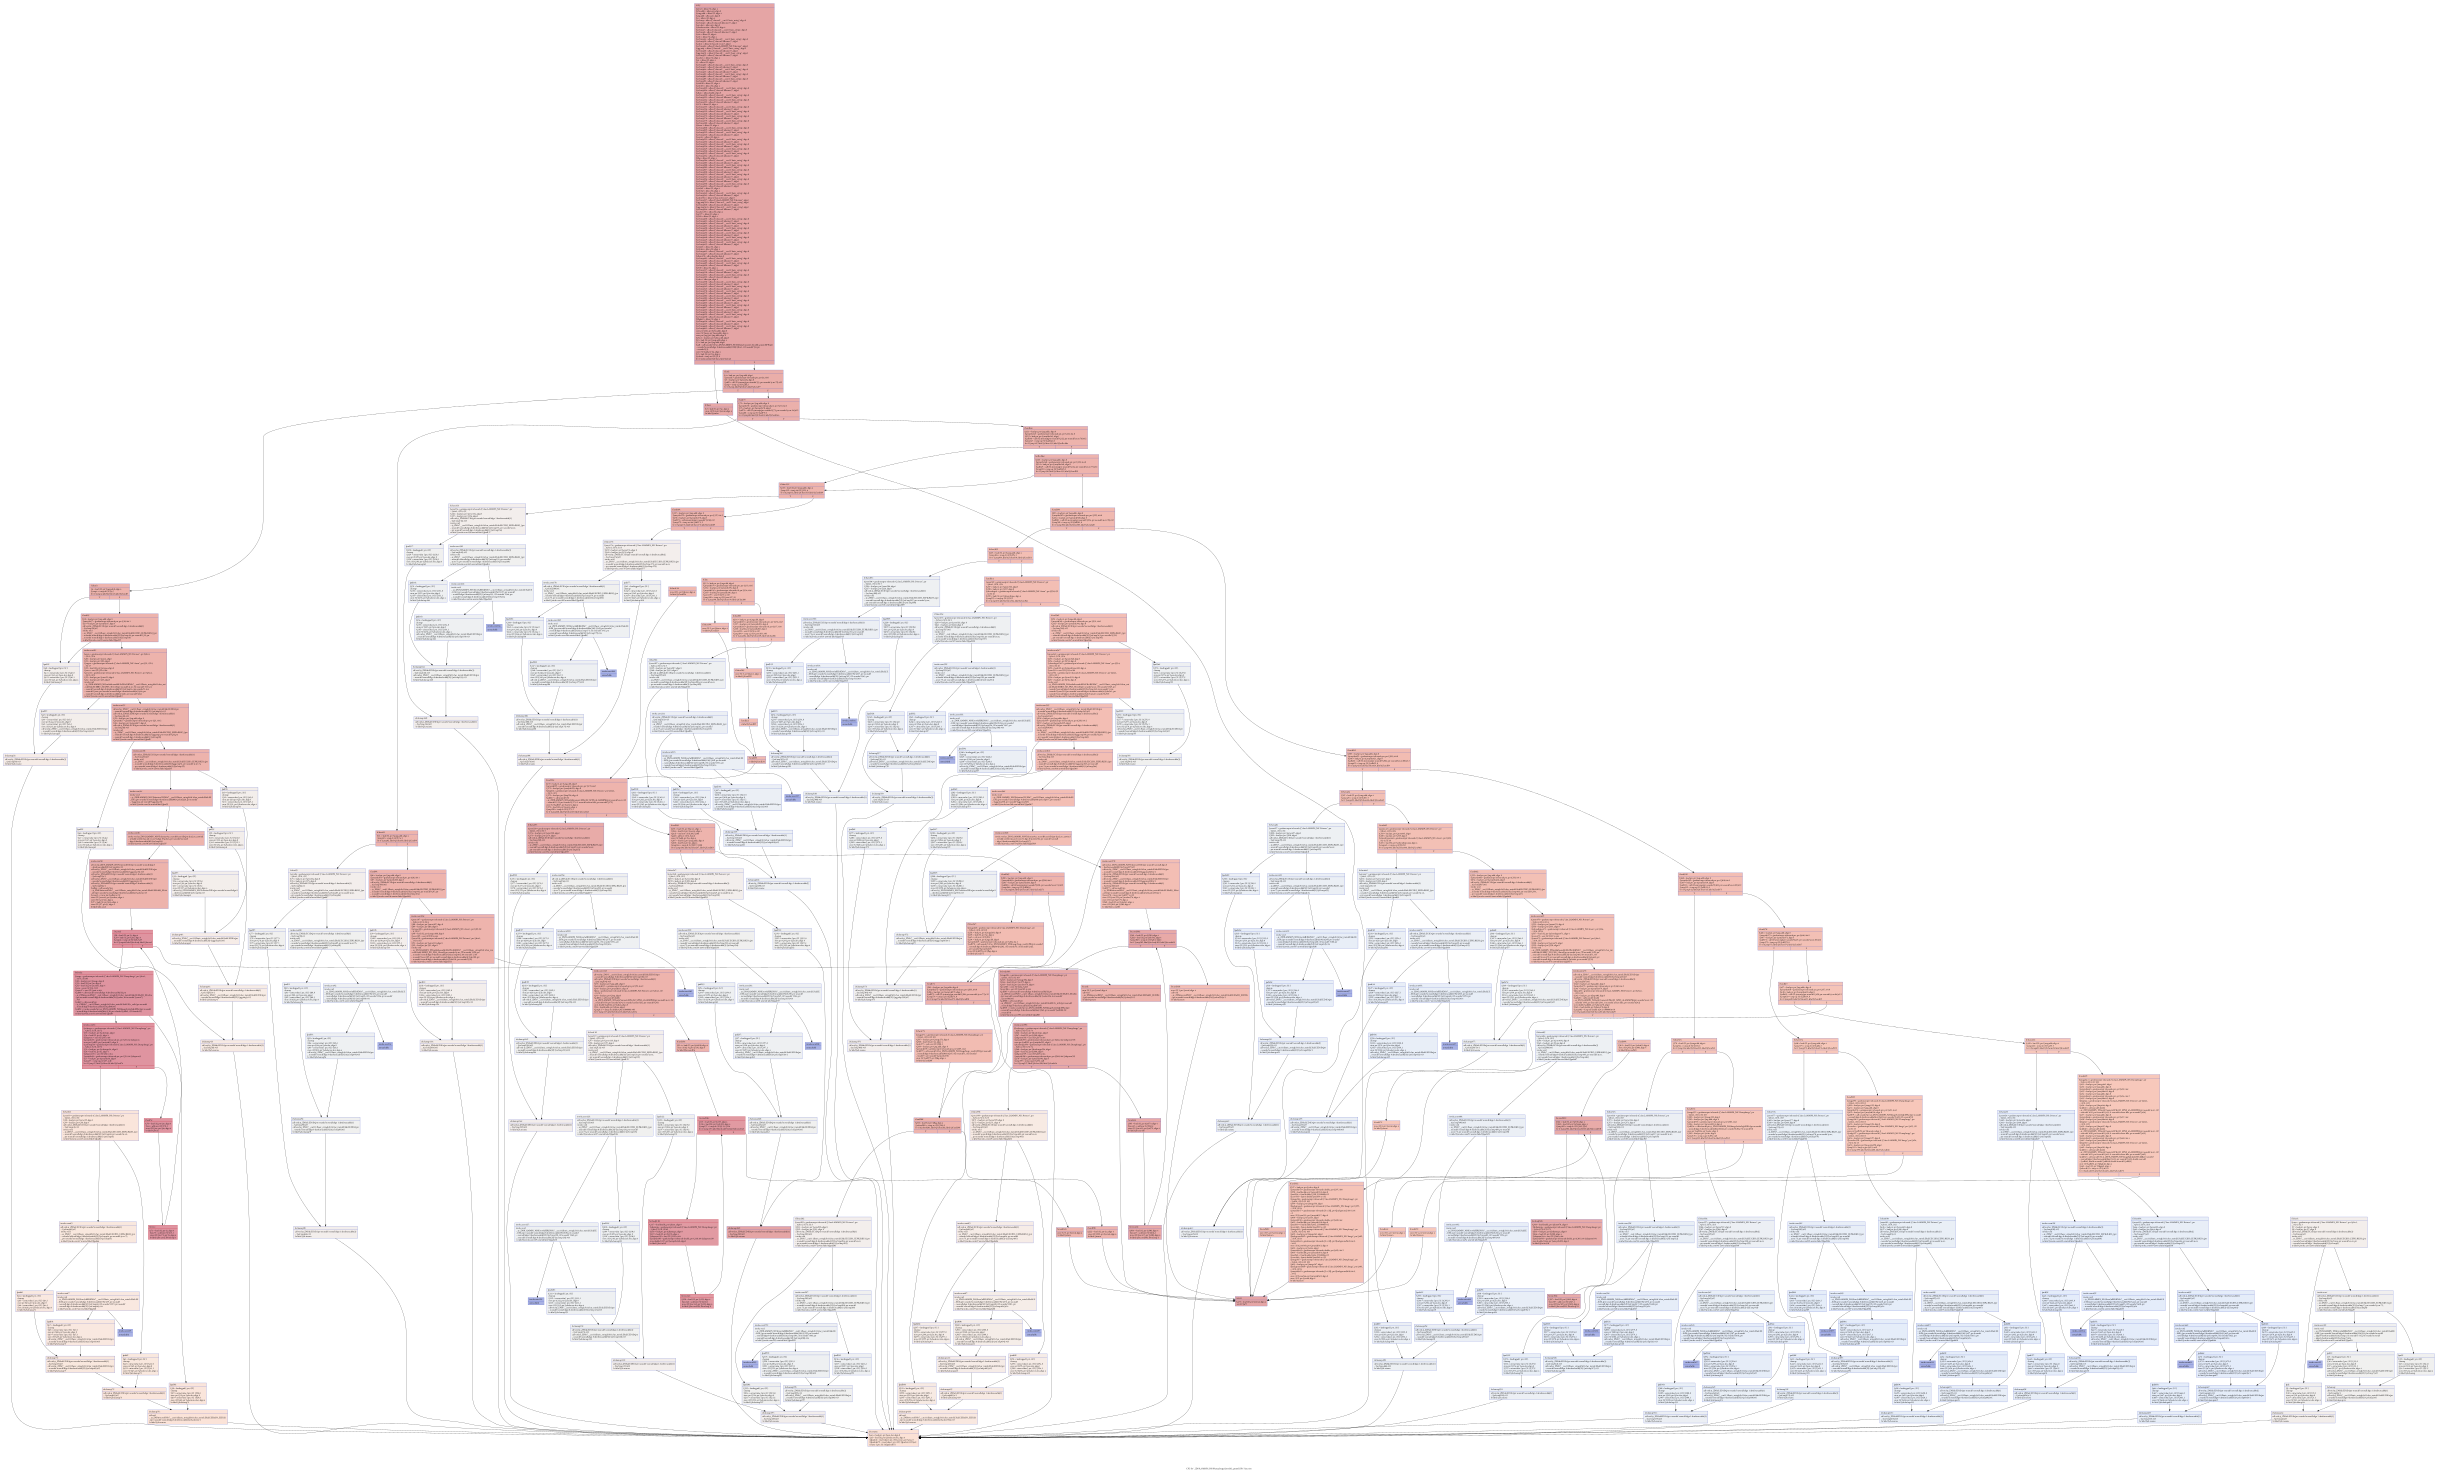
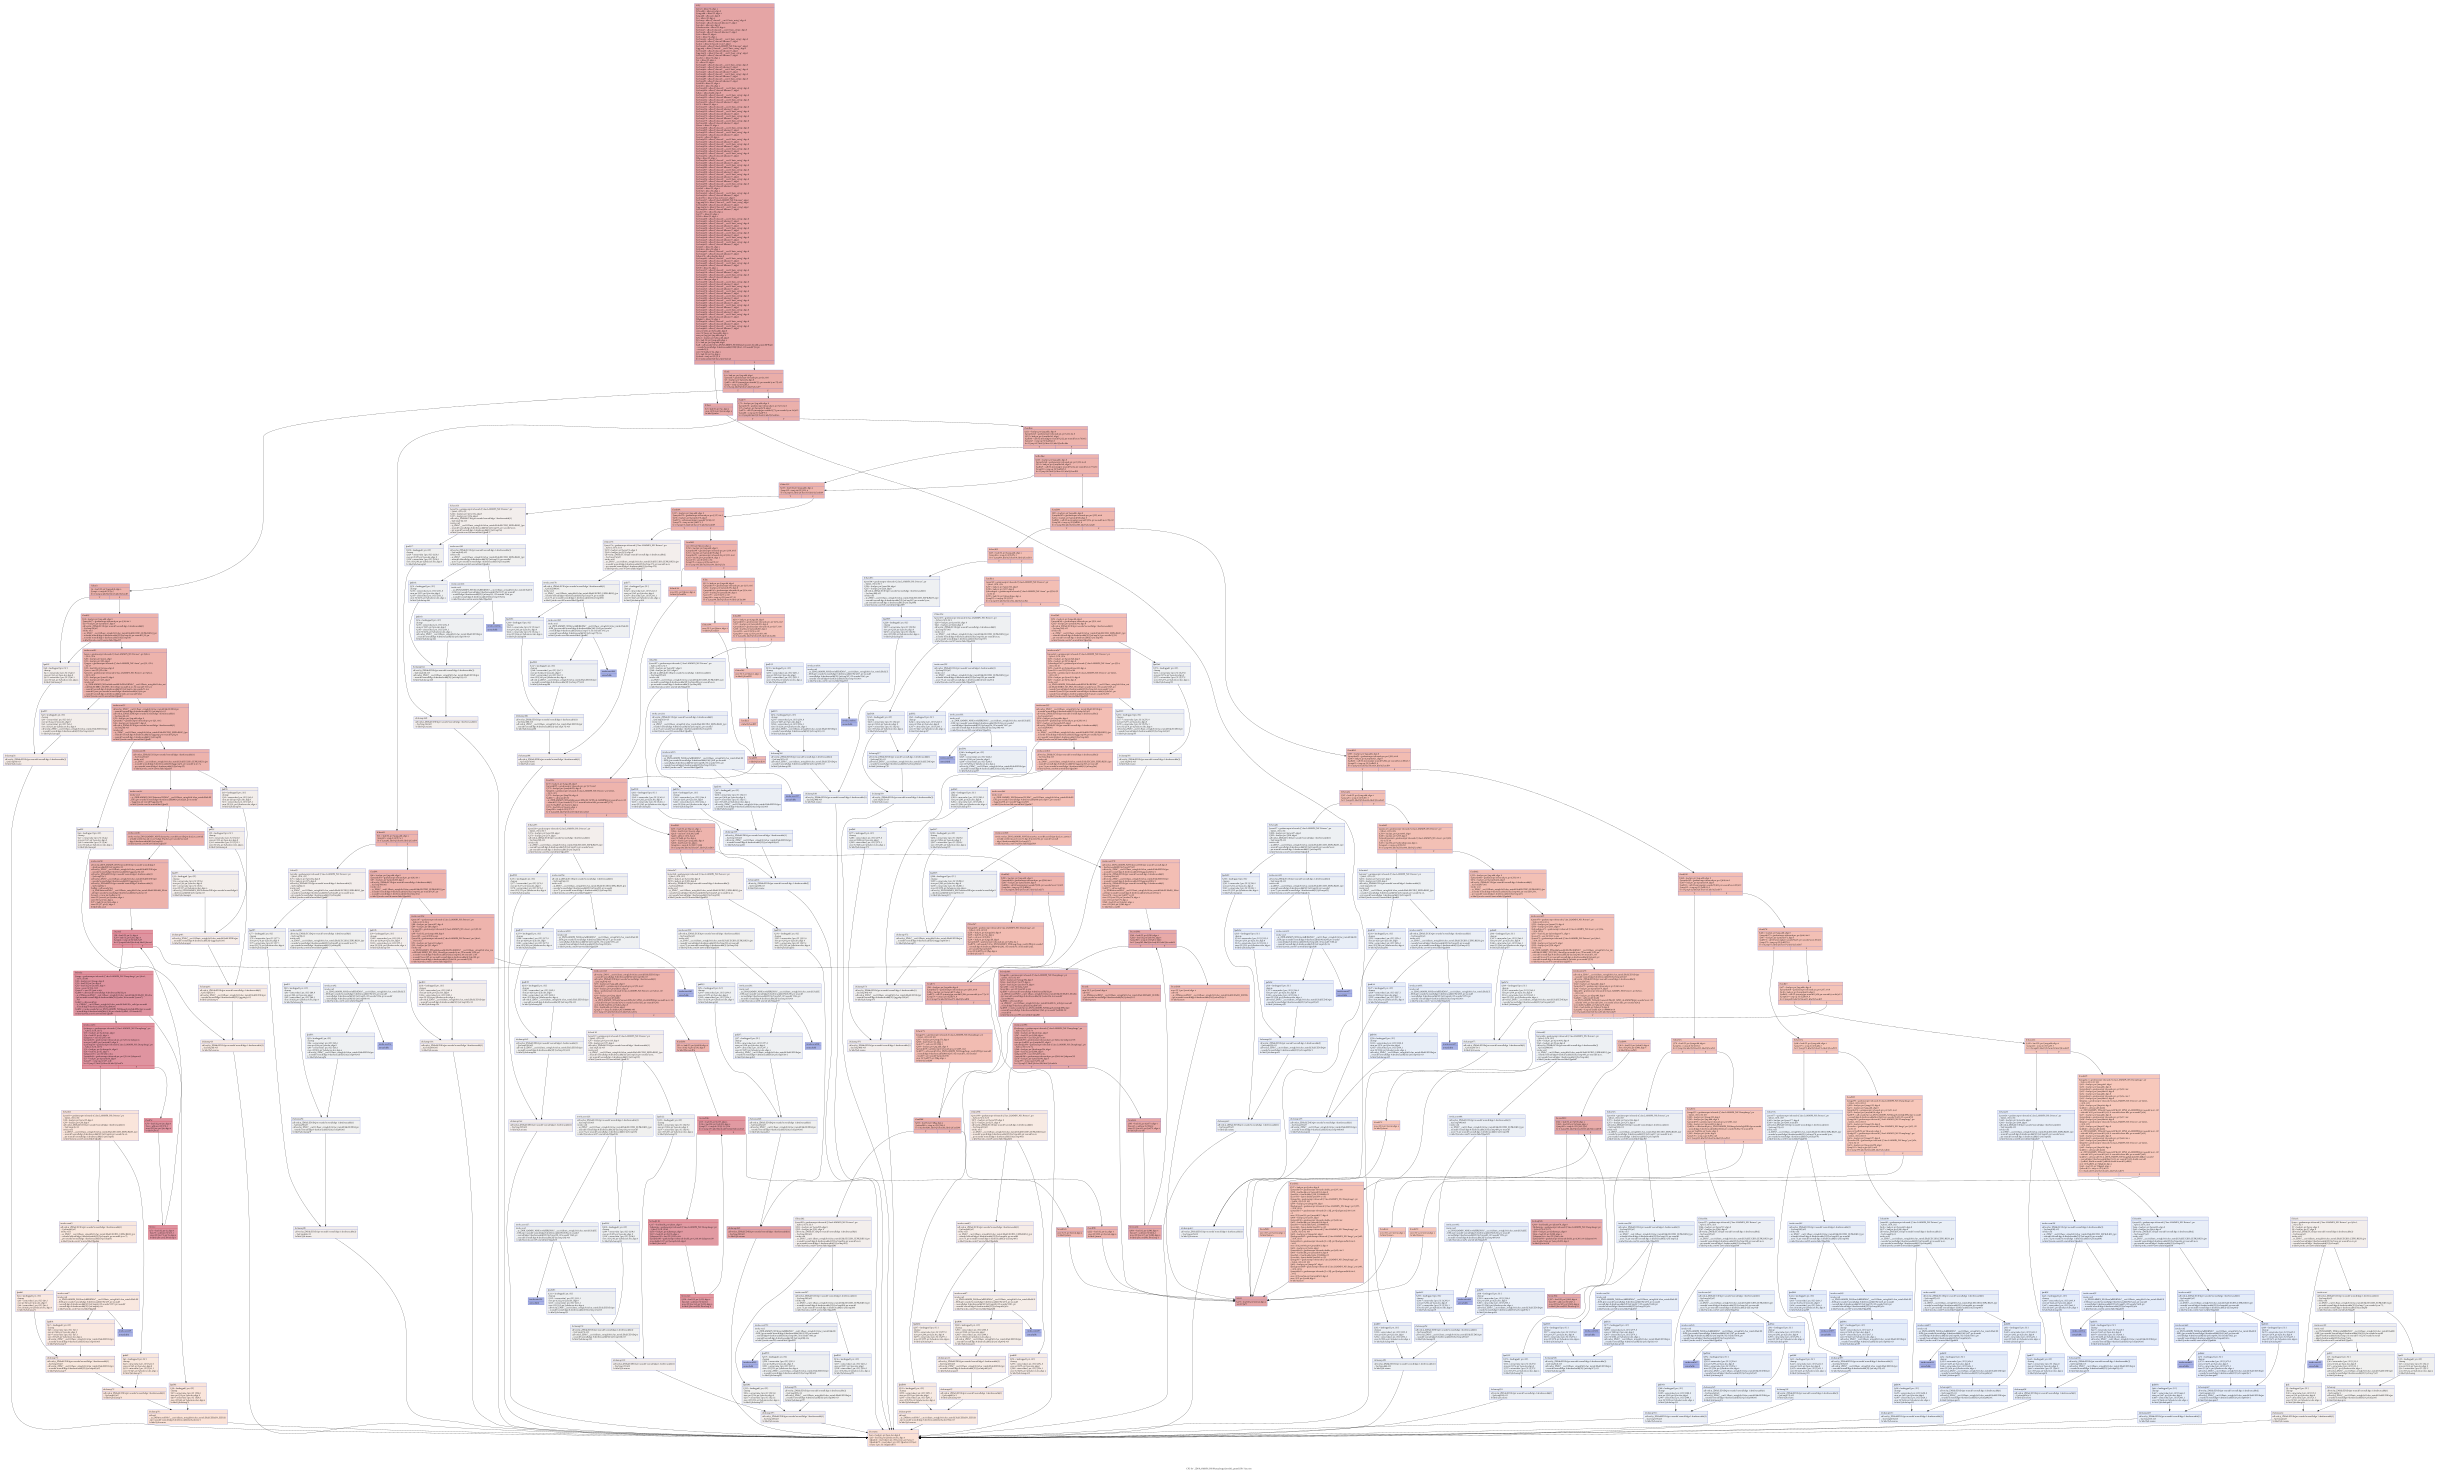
none -> (711, 555)
(840, 628) -> none
(565, 838) -> (565, 838)
(1781, 1123) -> (1783, 1123)
